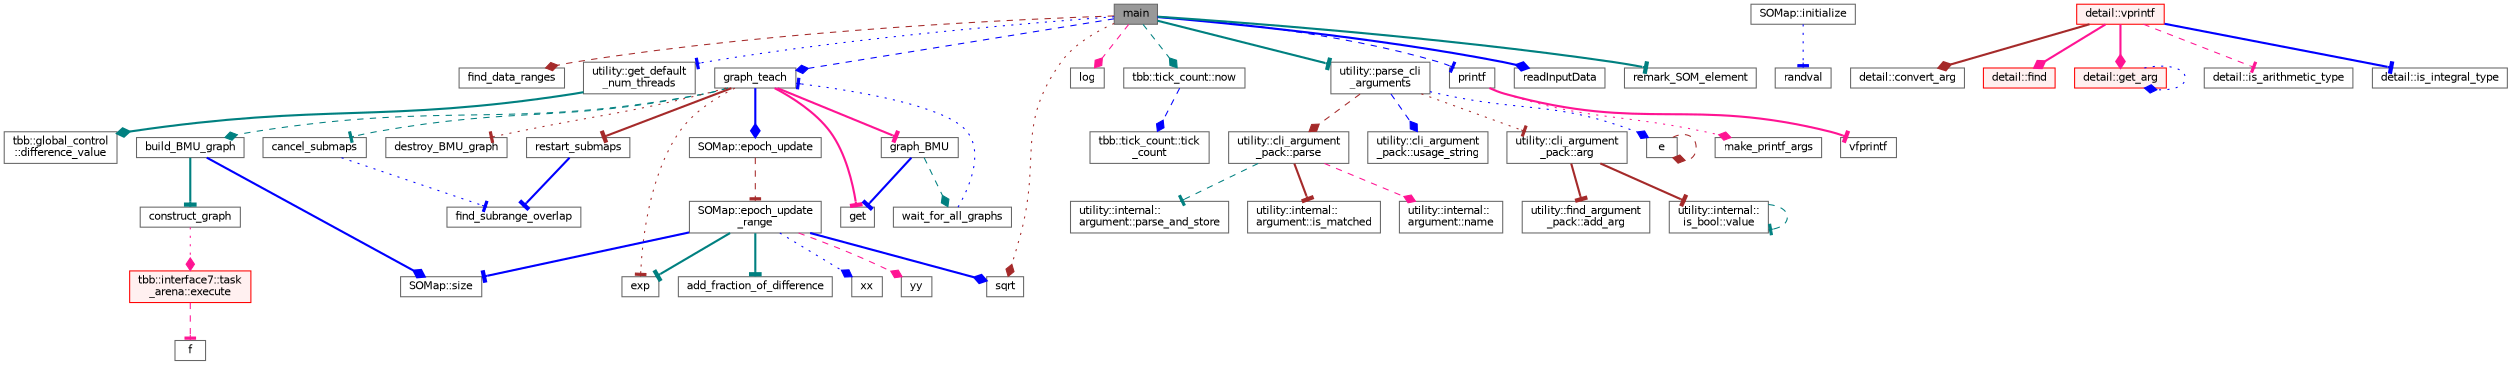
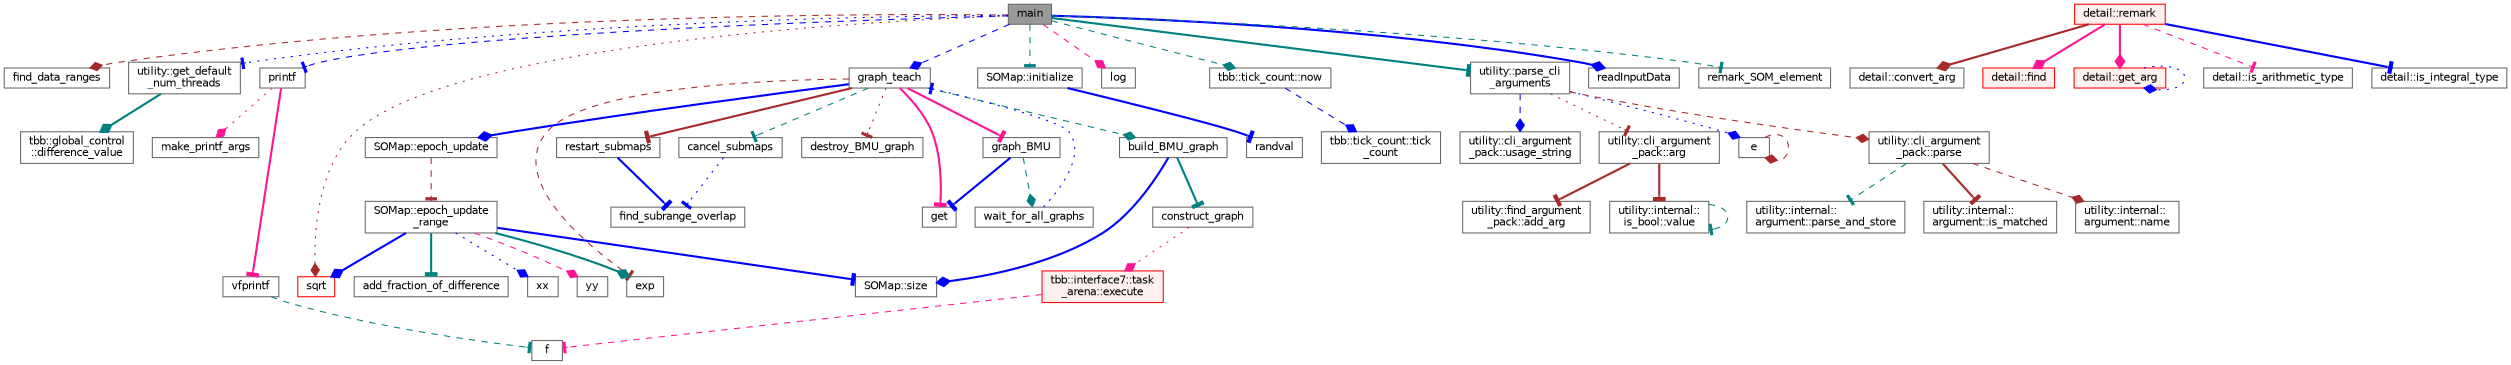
(2120, 14) -> (2120, 14)
(1401, 37) -> (1469, 39)
none -> (1030, 43)
(1803, 43) -> (1158, 110)
(662, 165) -> (605, 103)
(1364, 180) -> (2022, 180)
(695, 253) -> (557, 250)
(1005, 287) -> (316, 287)
none -> (398, 328)
